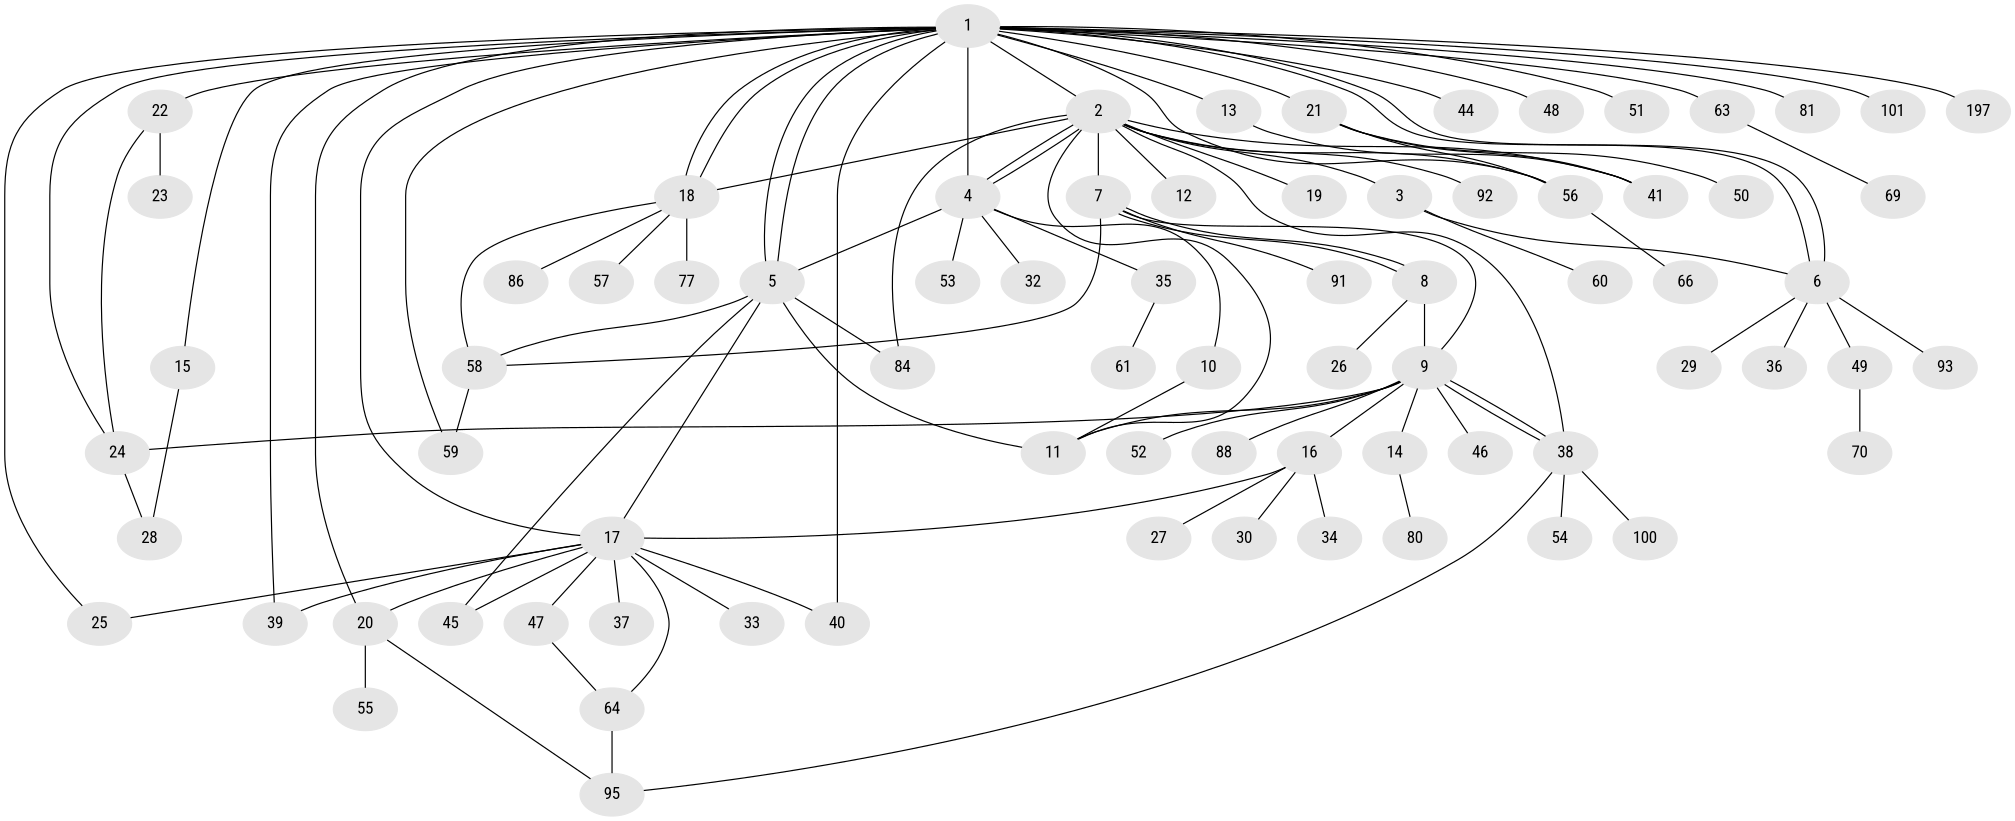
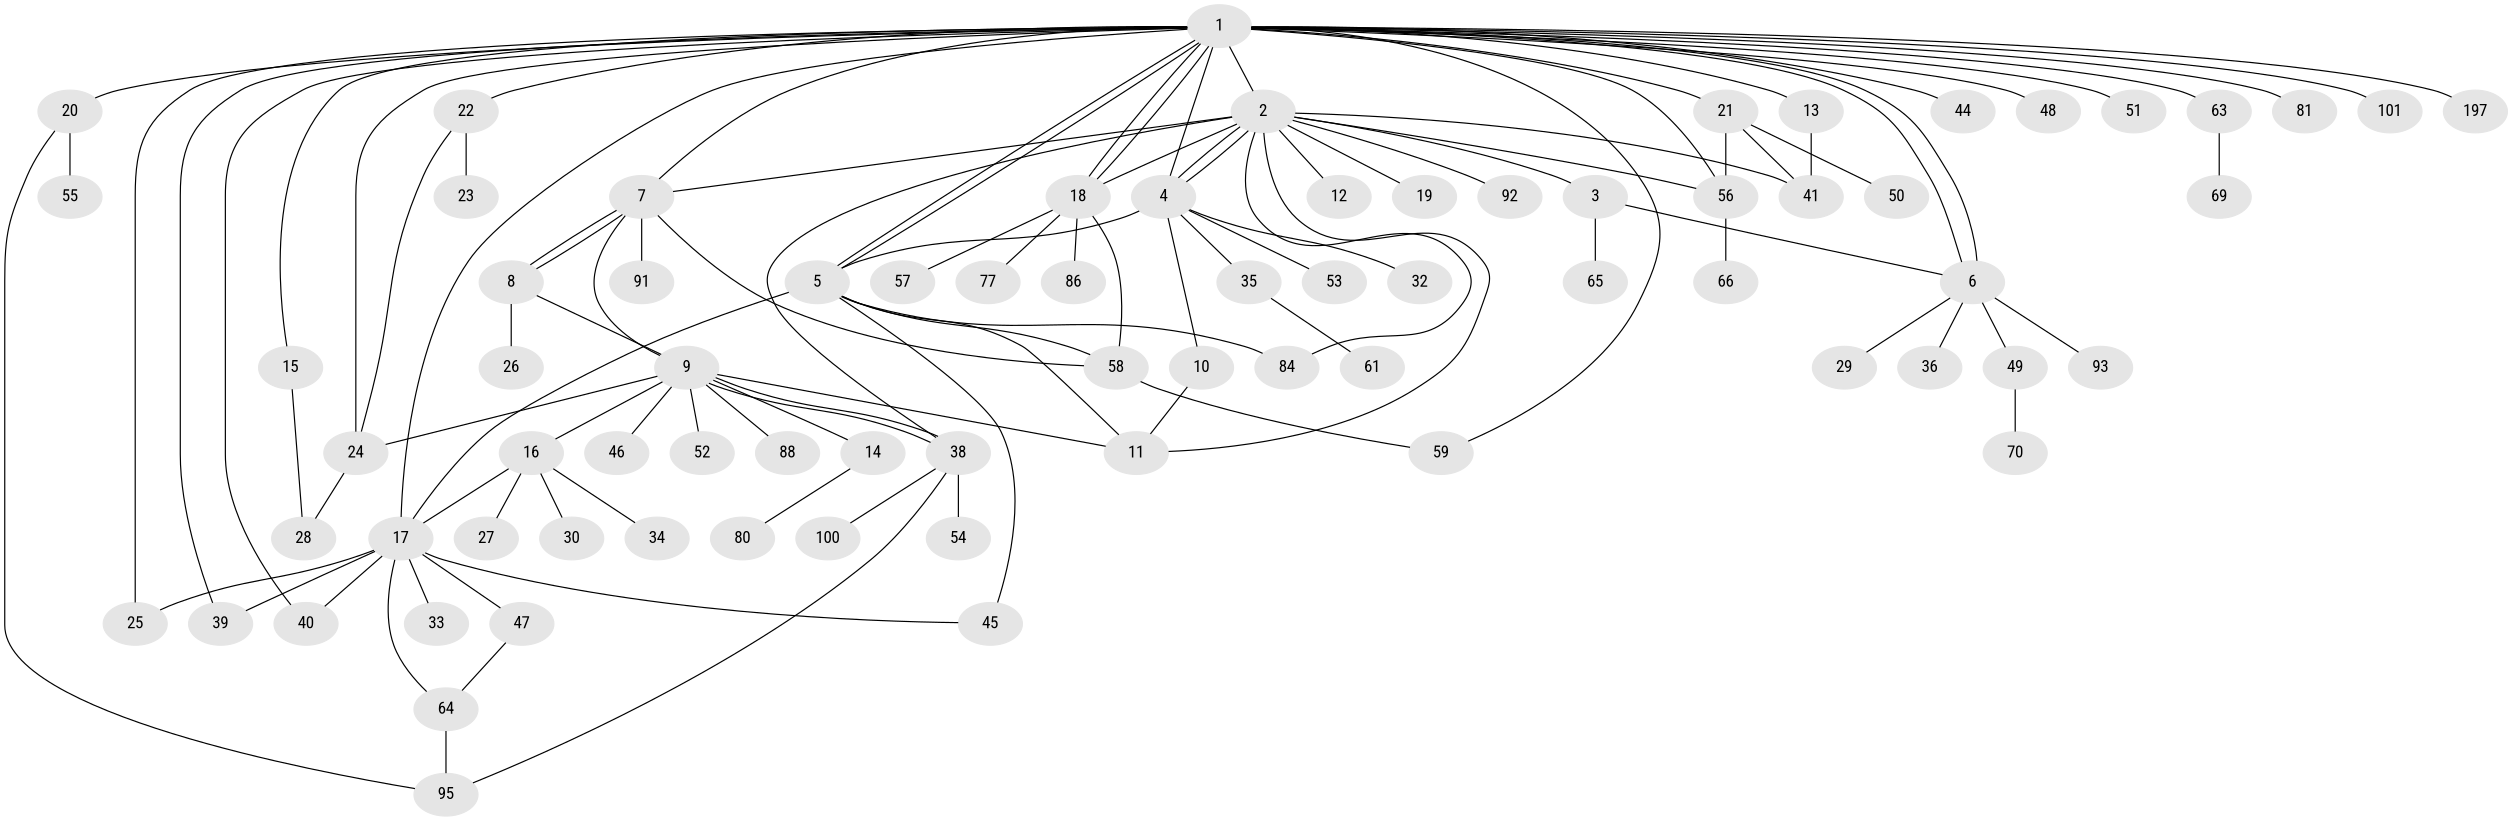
none -> (853, 69)
(1600, 282) -> (1595, 282)
(476, 579) -> none
(622, 624) -> none
